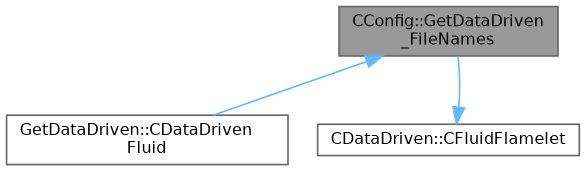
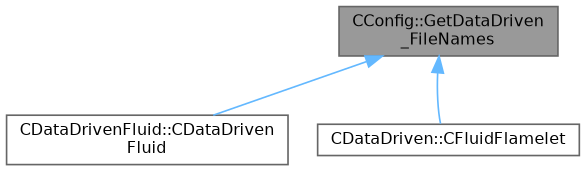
(460, 82) -> (438, 98)
(147, 140) -> (147, 140)
